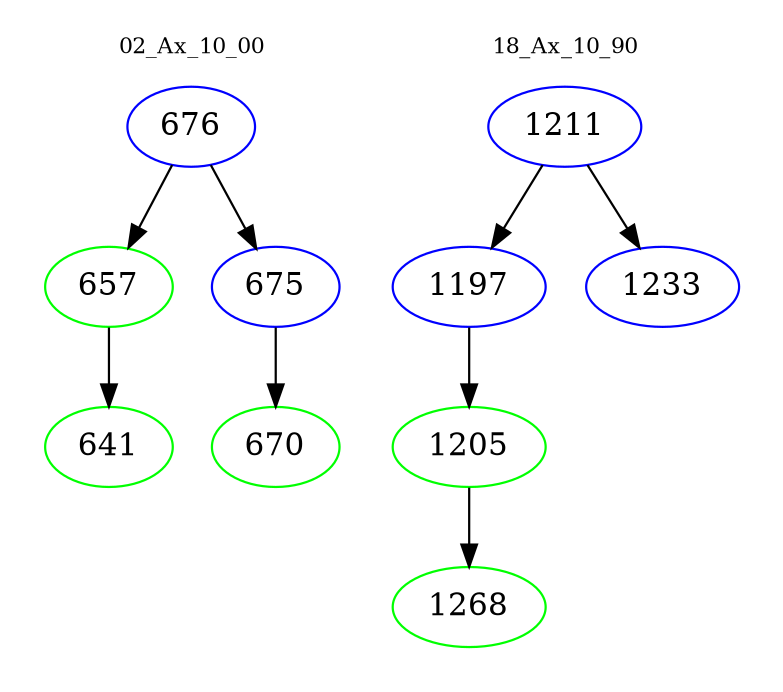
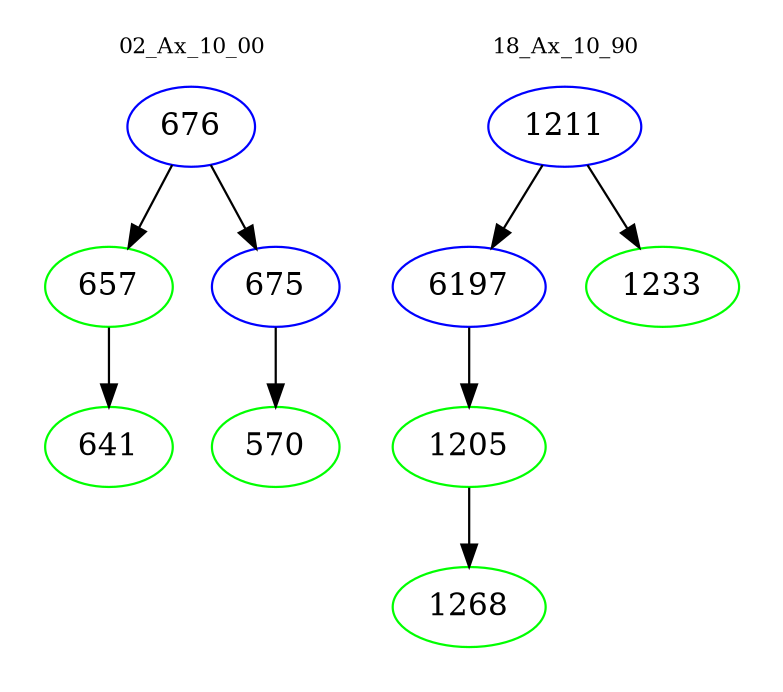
(469, 287) -> (469, 287)
(663, 287) -> (663, 287)
(276, 447) -> (276, 447)
